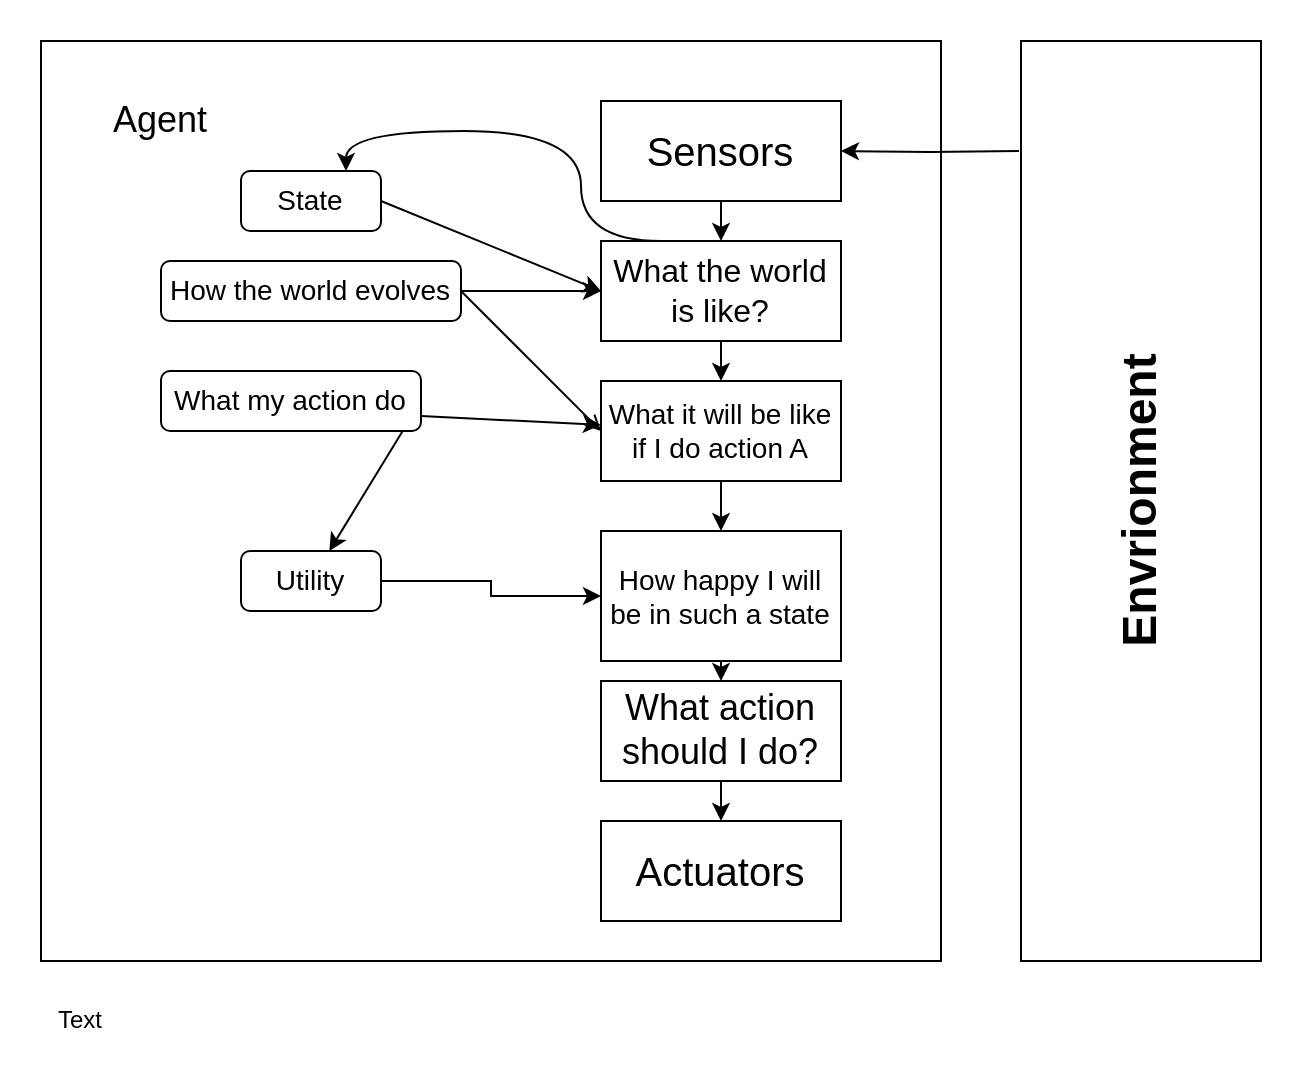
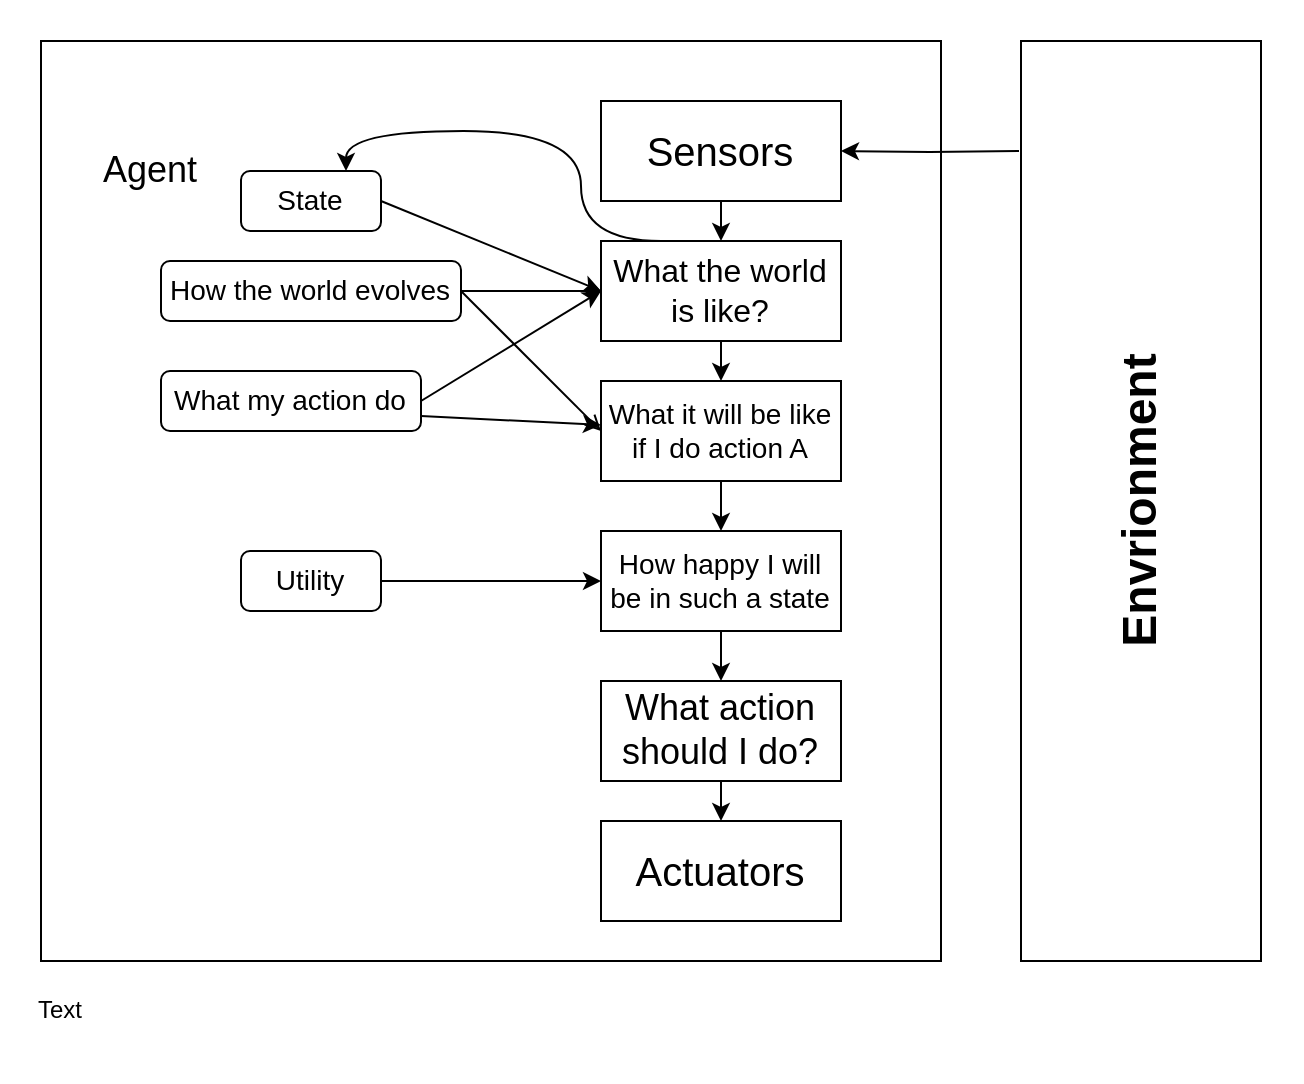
(161, 121) -> (151, 171)
(583, 291) -> (583, 291)
(370, 485) -> (506, 349)
(721, 596) -> (721, 581)
(81, 1021) -> (61, 1011)
